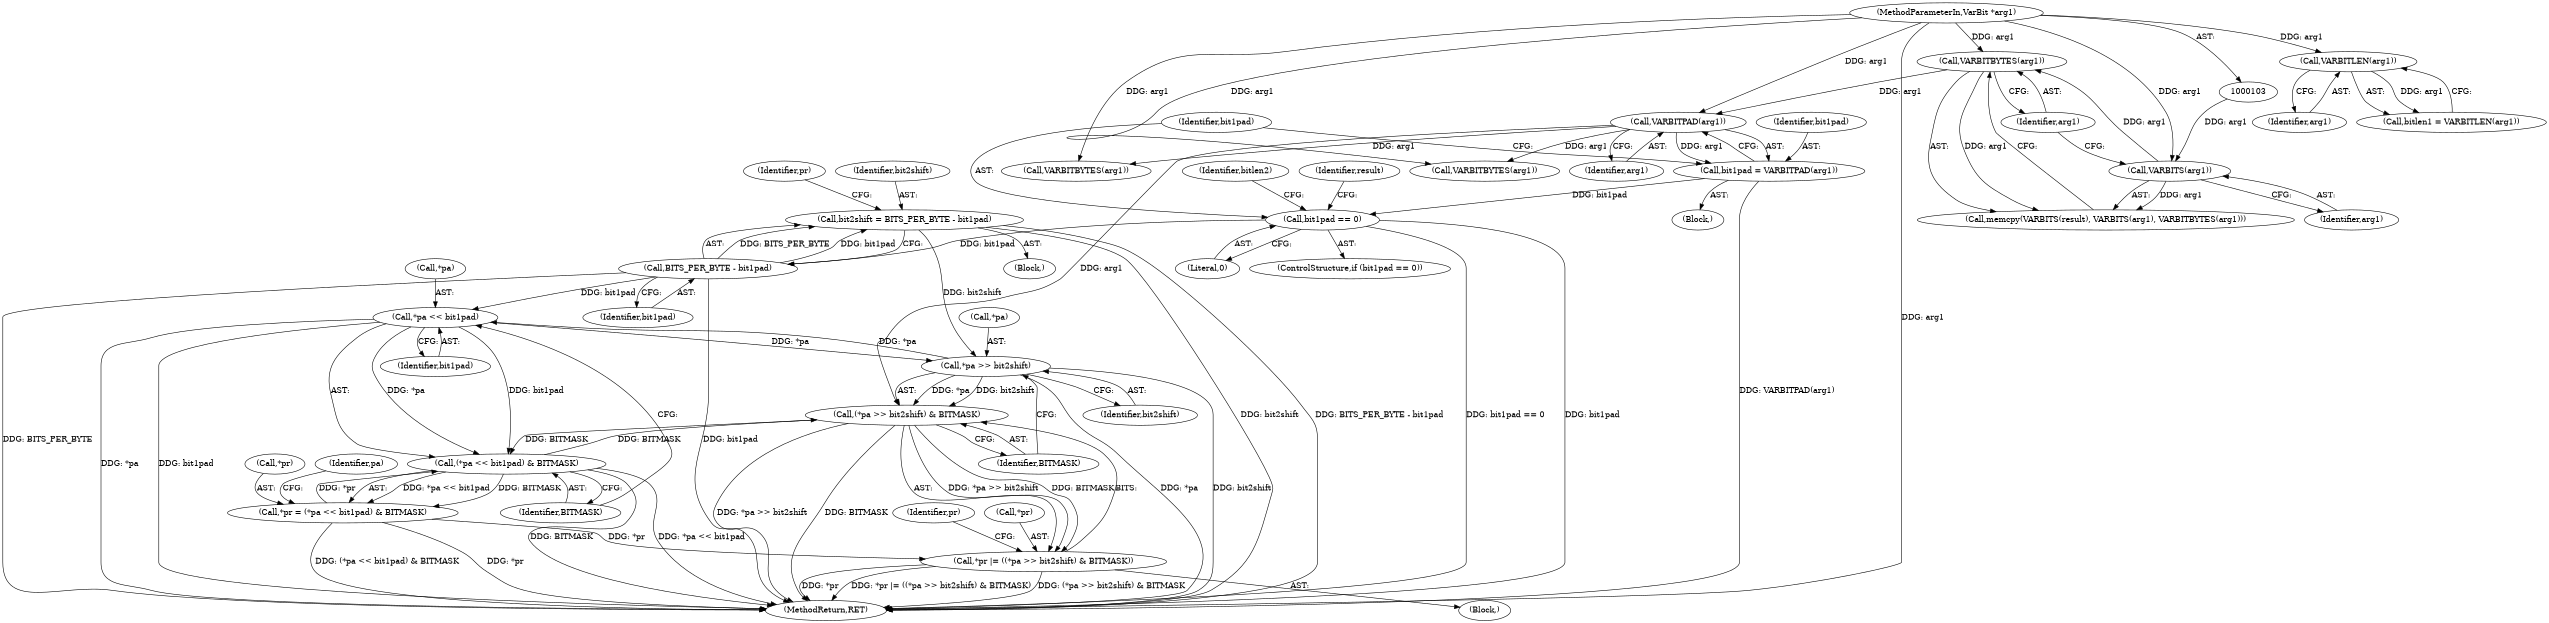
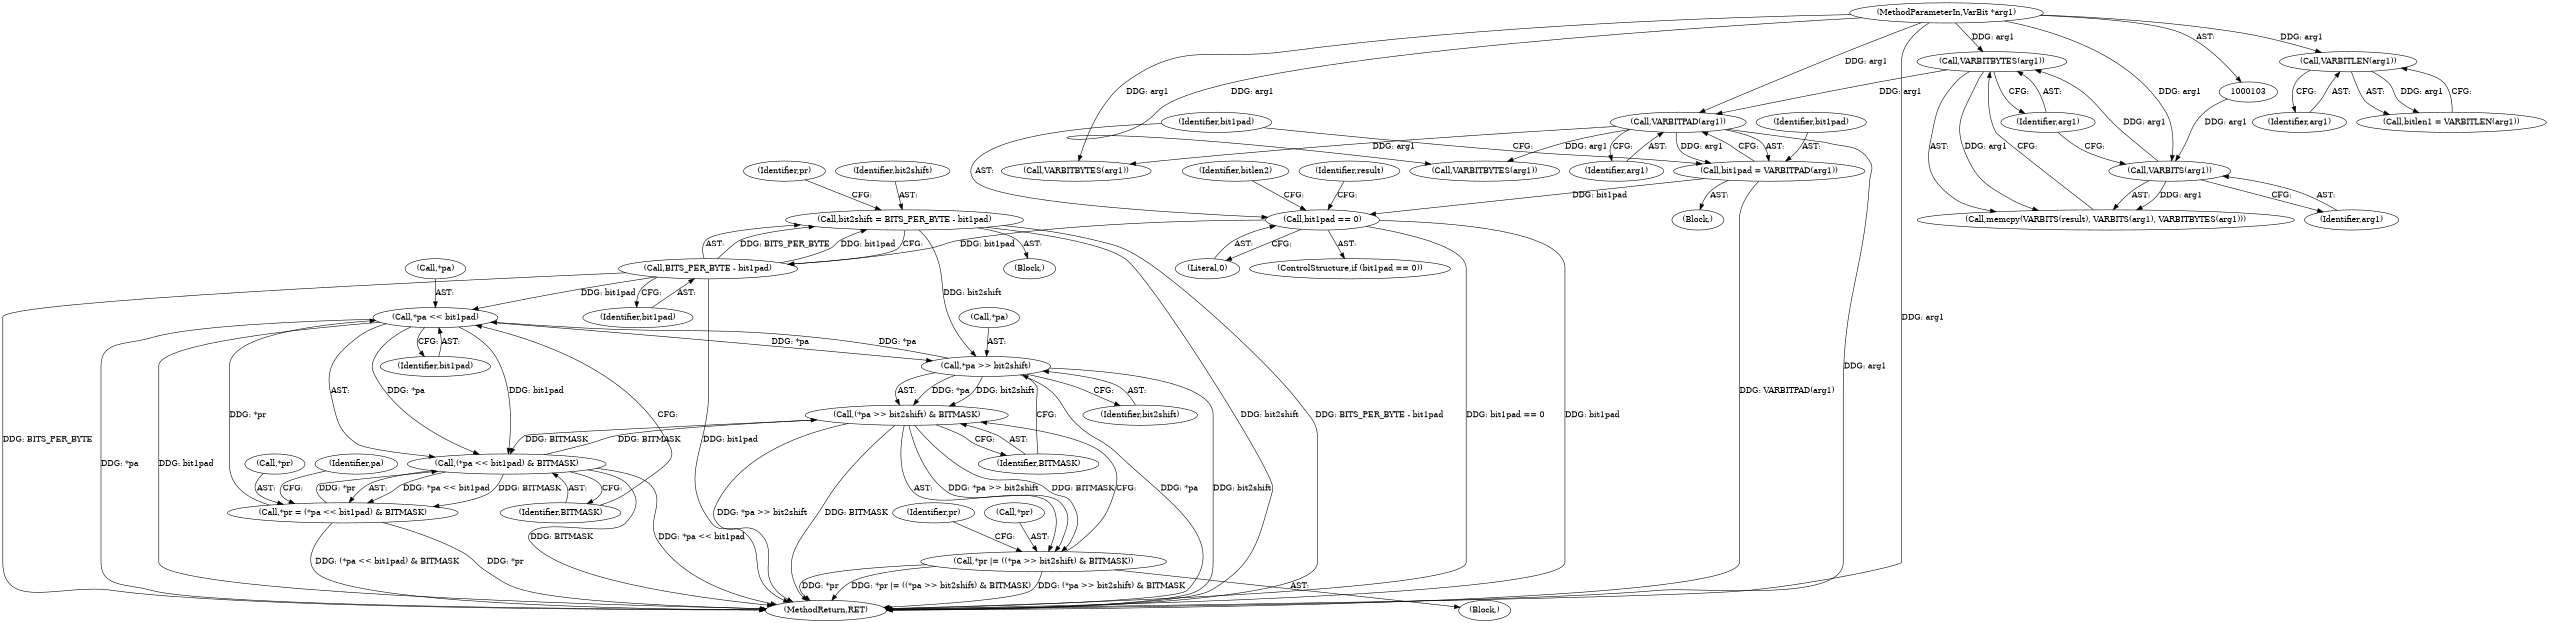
(1166, 172) -> (1649, 591)
(1128, 488) -> (1128, 488)
(674, 549) -> (229, 369)
